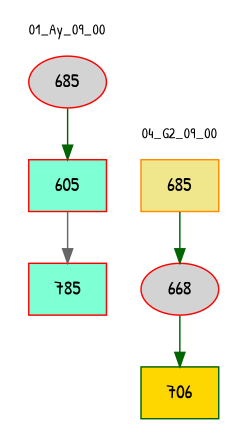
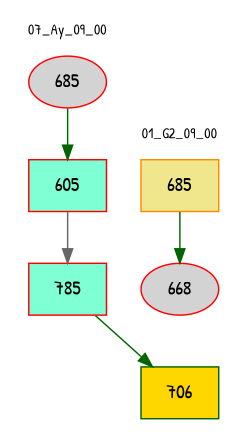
(68, 31) -> (68, 31)
(180, 135) -> (180, 135)
(180, 334) -> (118, 336)
